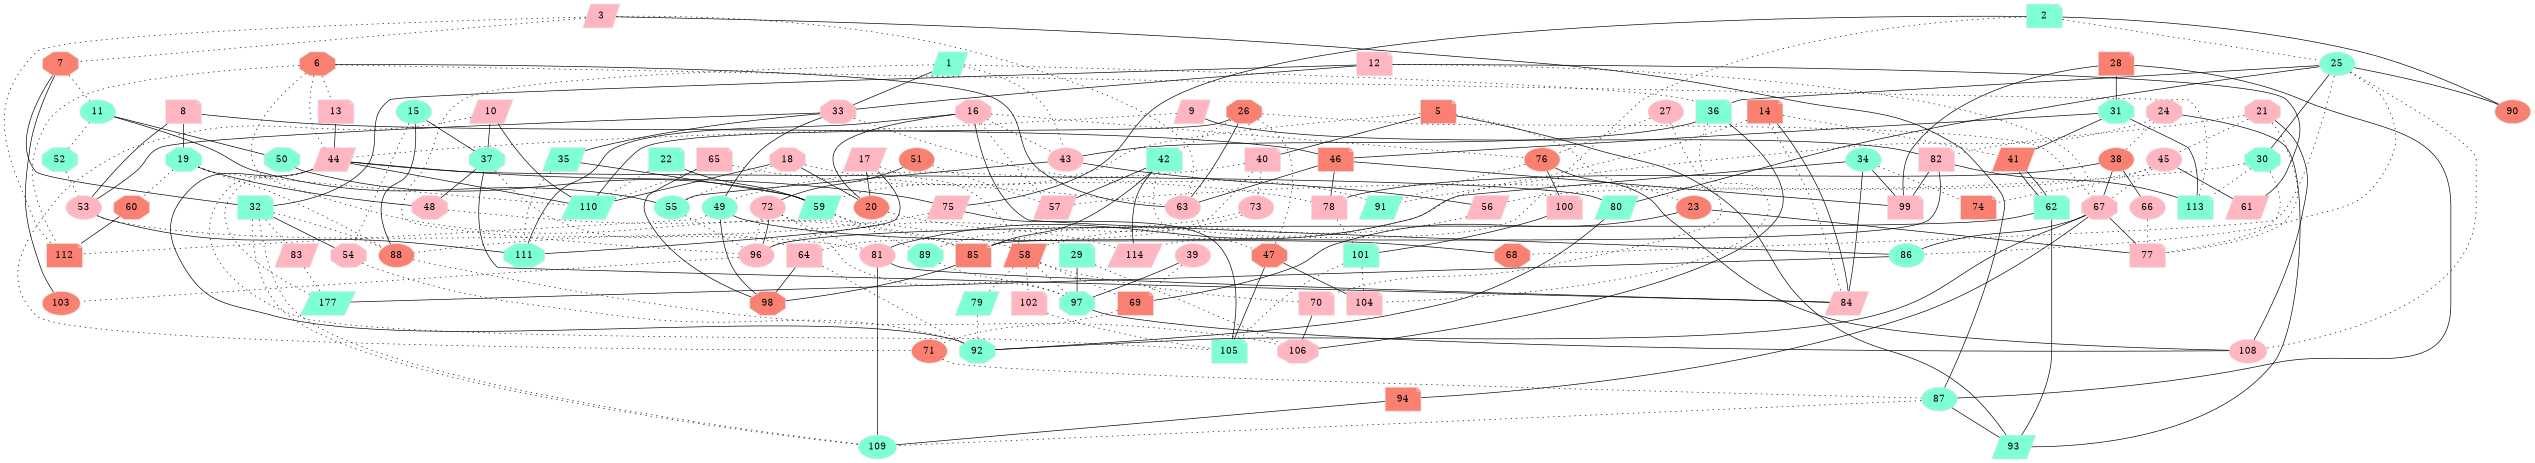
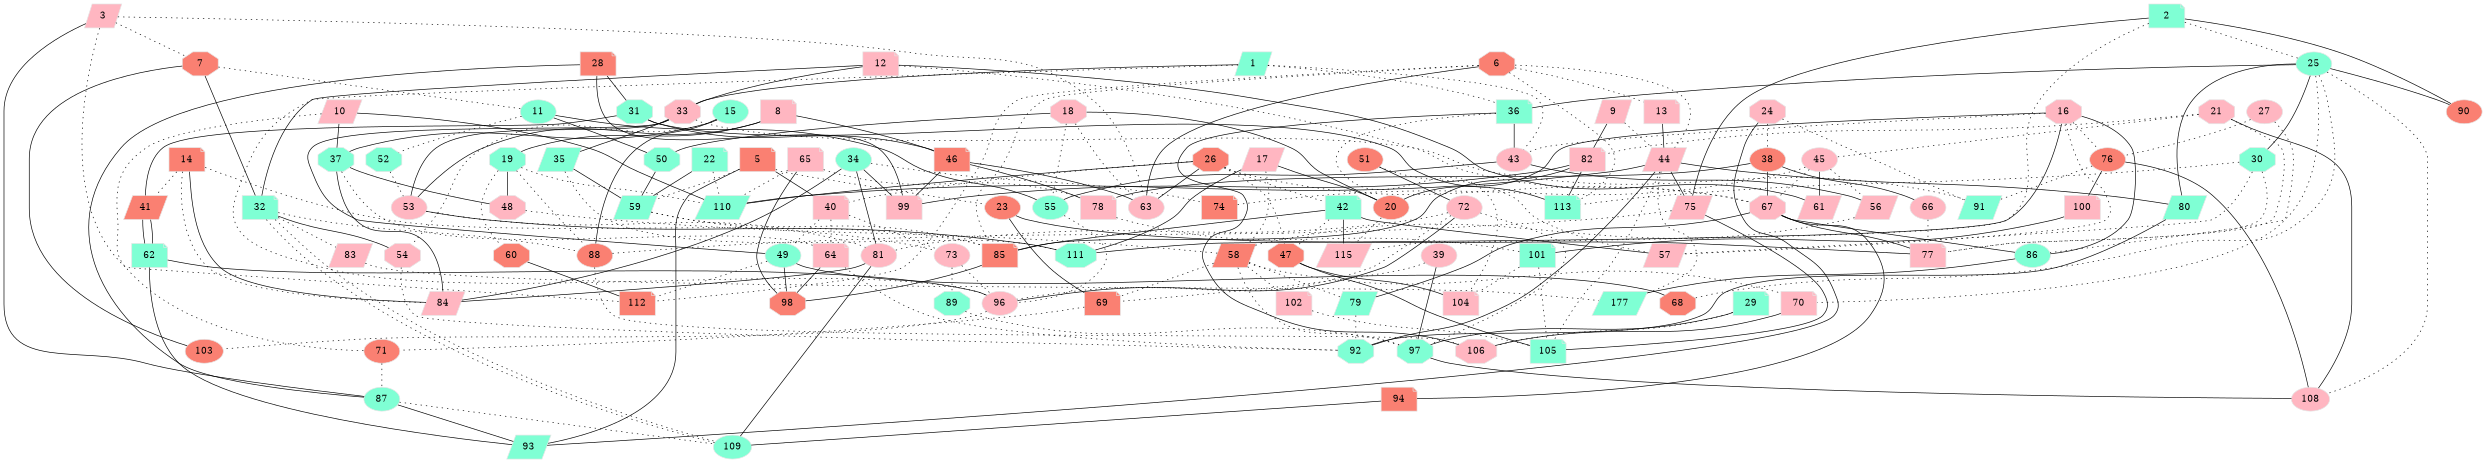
(680, 185) -> (862, 125)
(873, 231) -> (793, 231)
(1135, 255) -> (1344, 255)
(1553, 339) -> (1587, 230)
